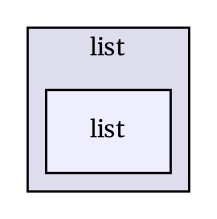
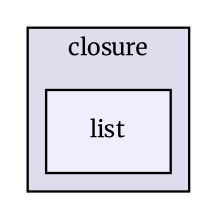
(108, 50) -> (108, 50)
